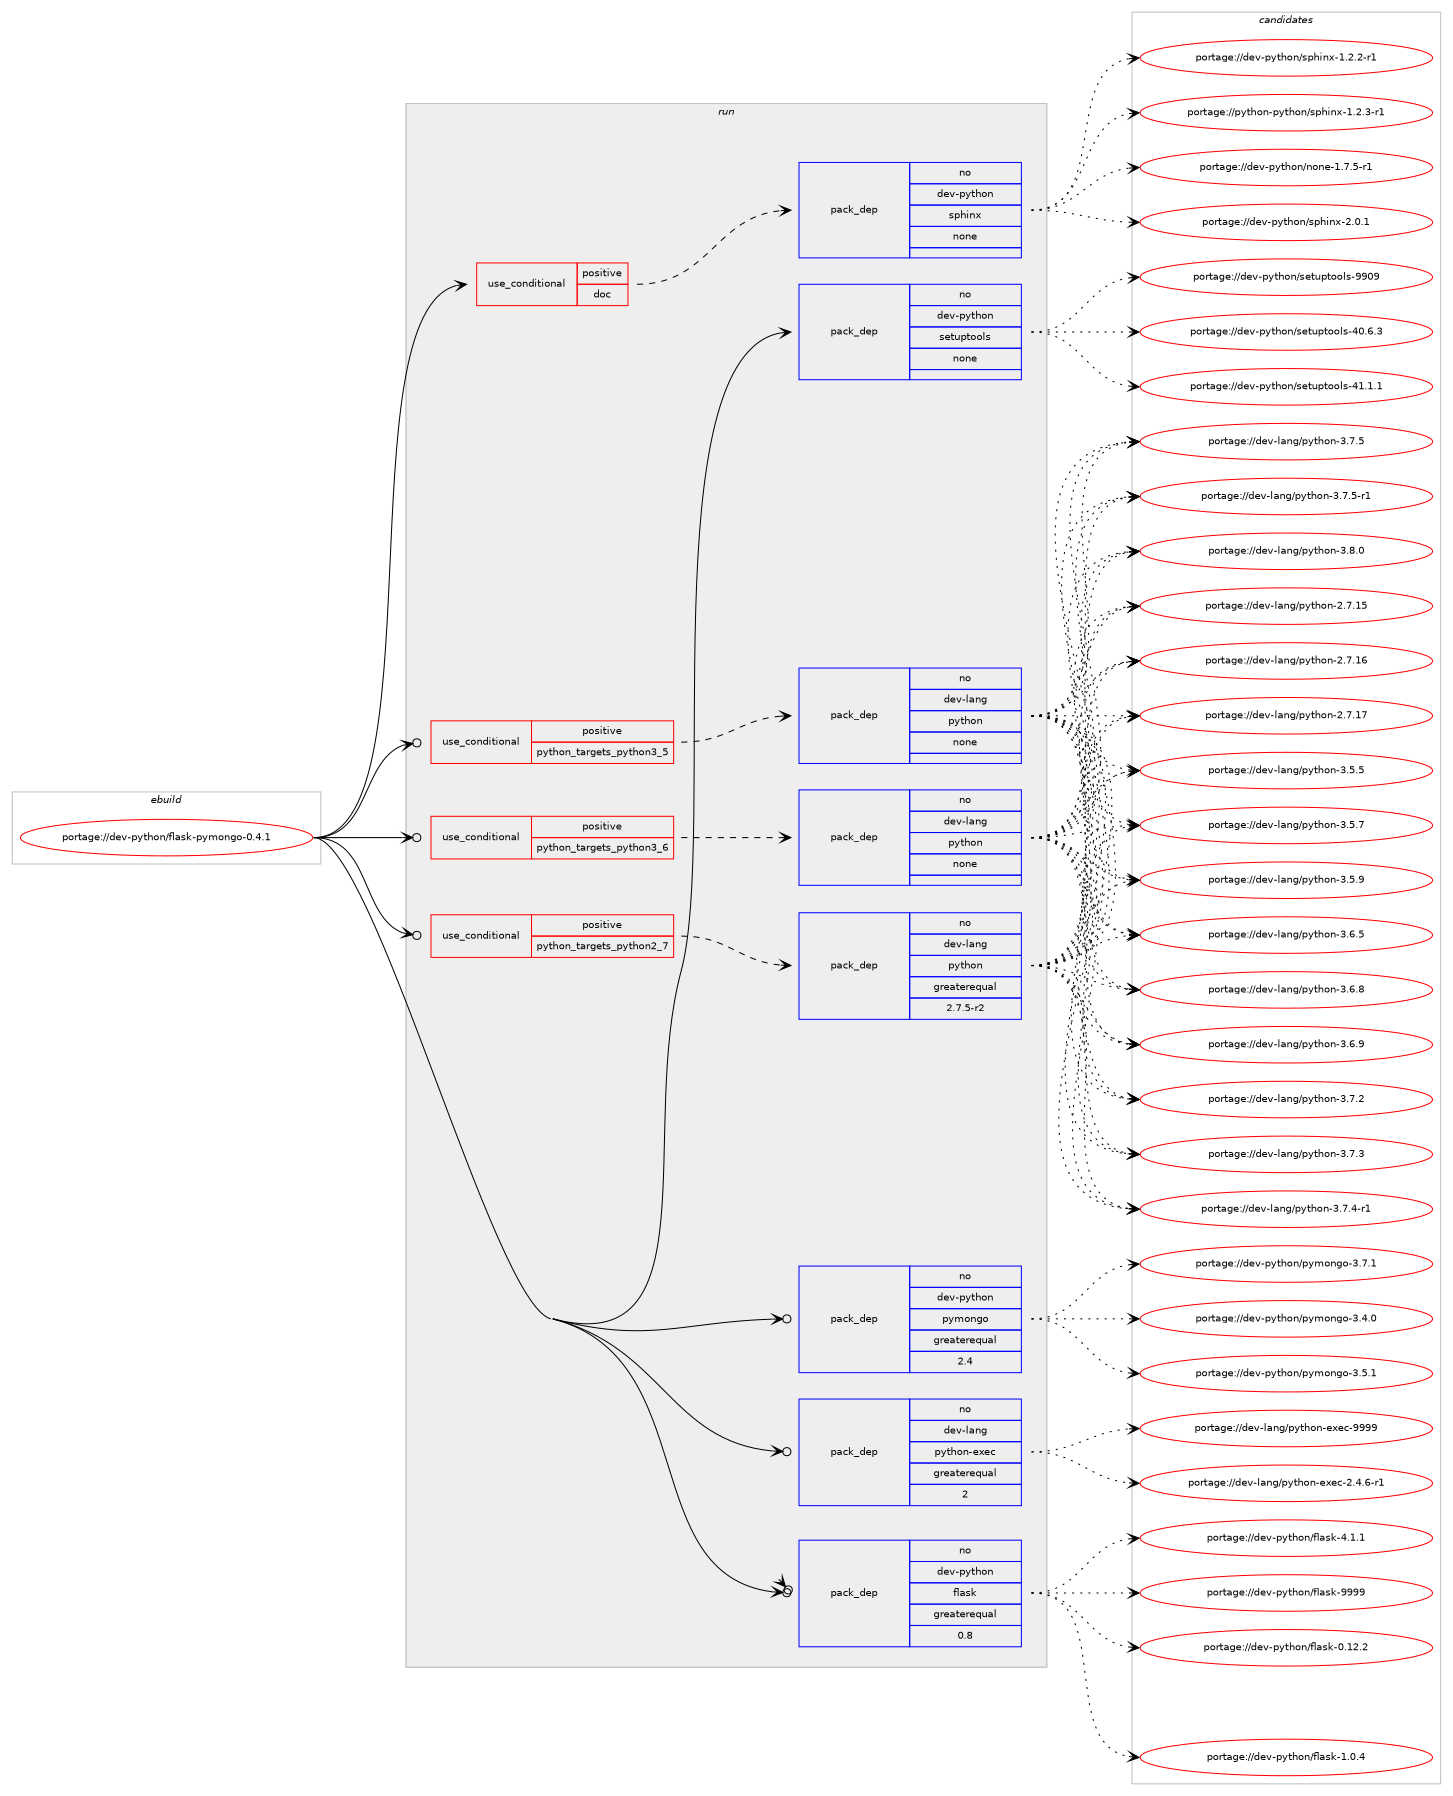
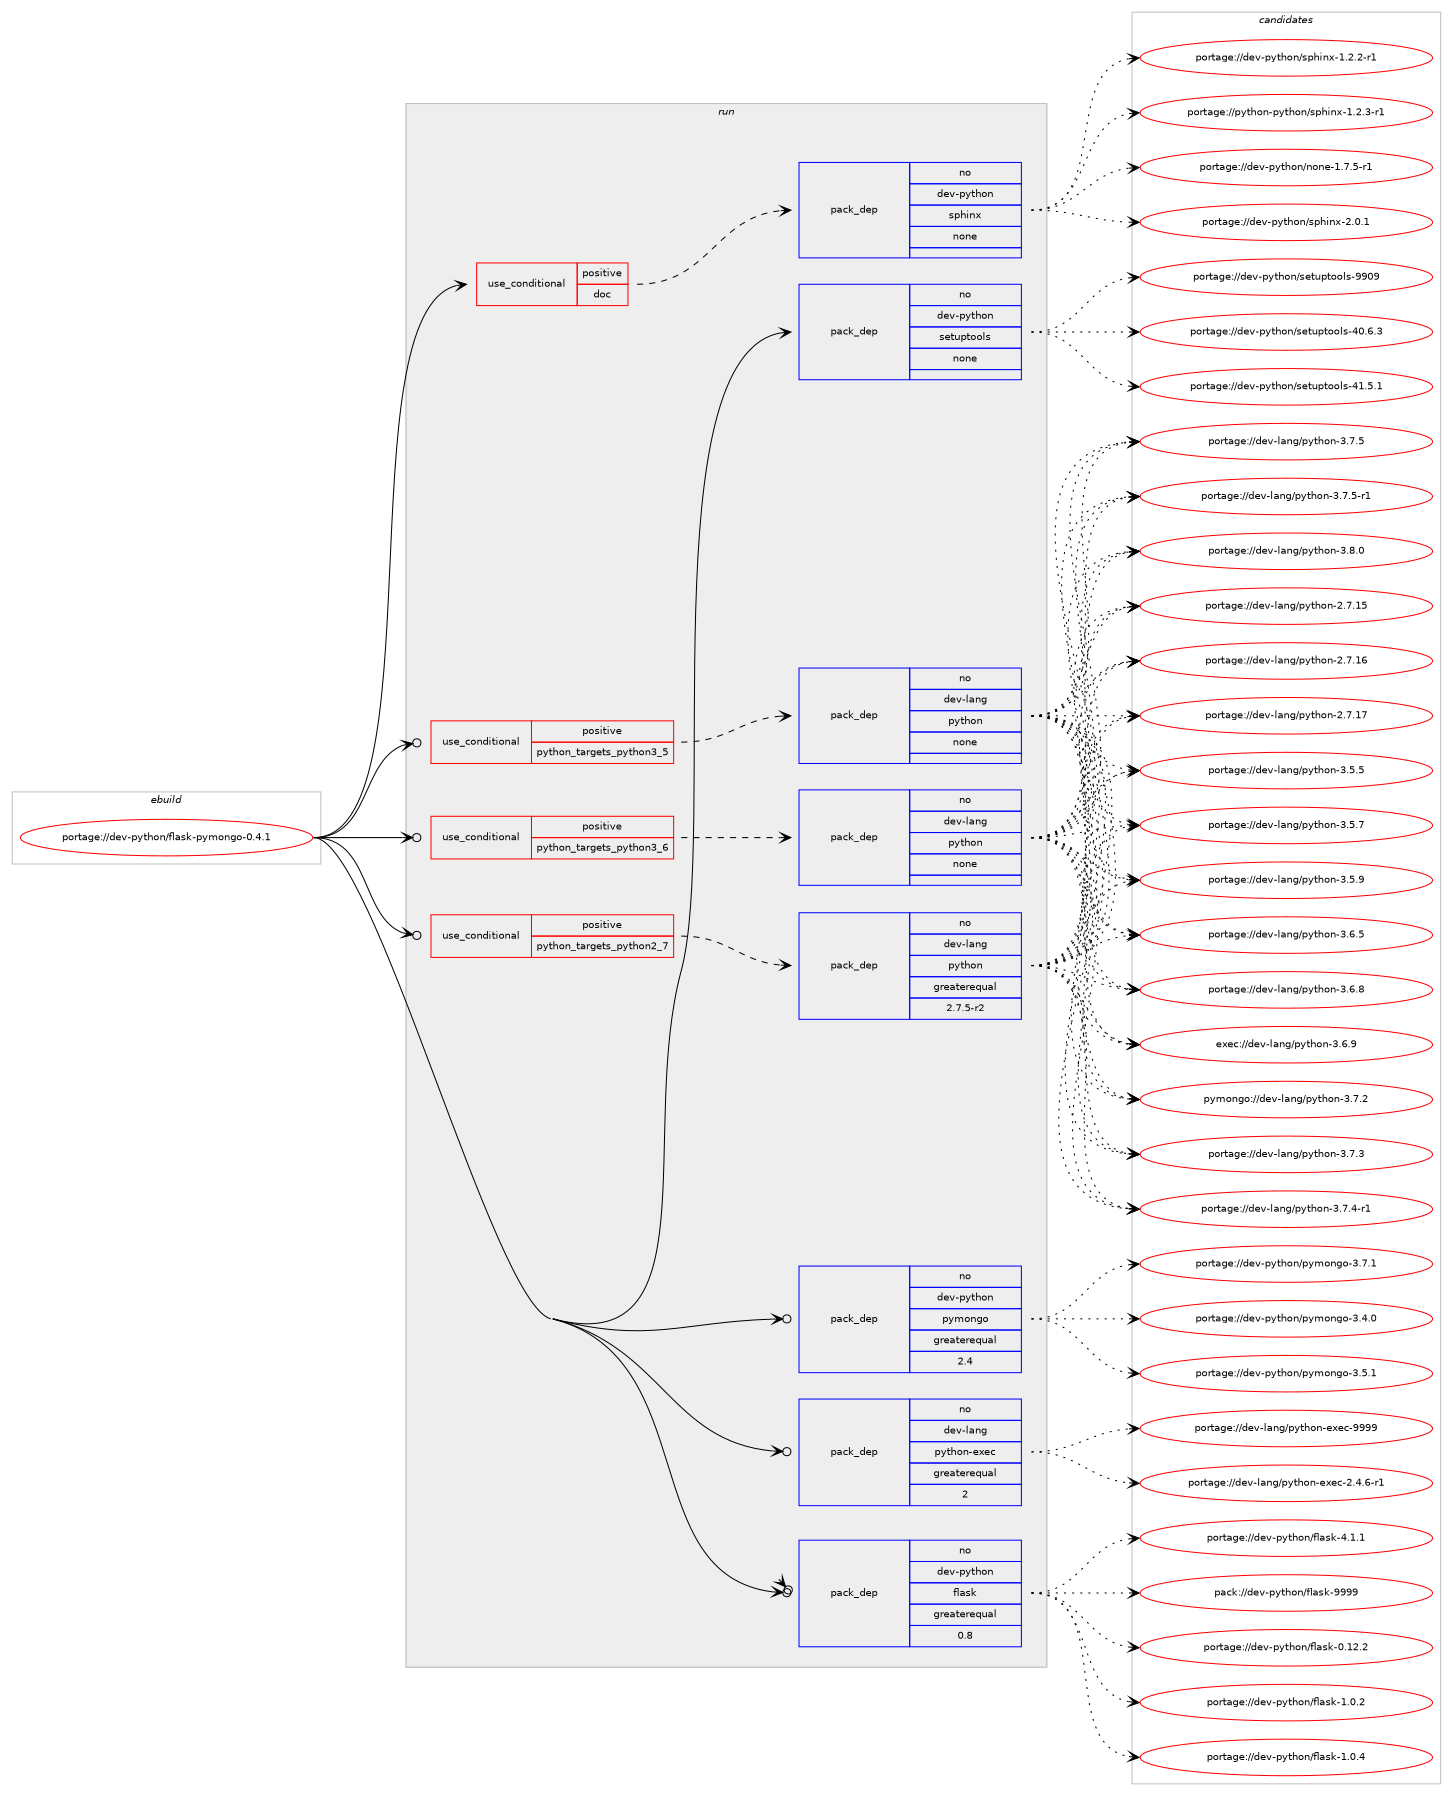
(1286, 387) -> (1286, 387)
(1286, 1045) -> (1286, 1045)
(1286, 1100) -> (1286, 1100)
(1286, 1593) -> (1286, 1593)
none -> (1286, 1703)
